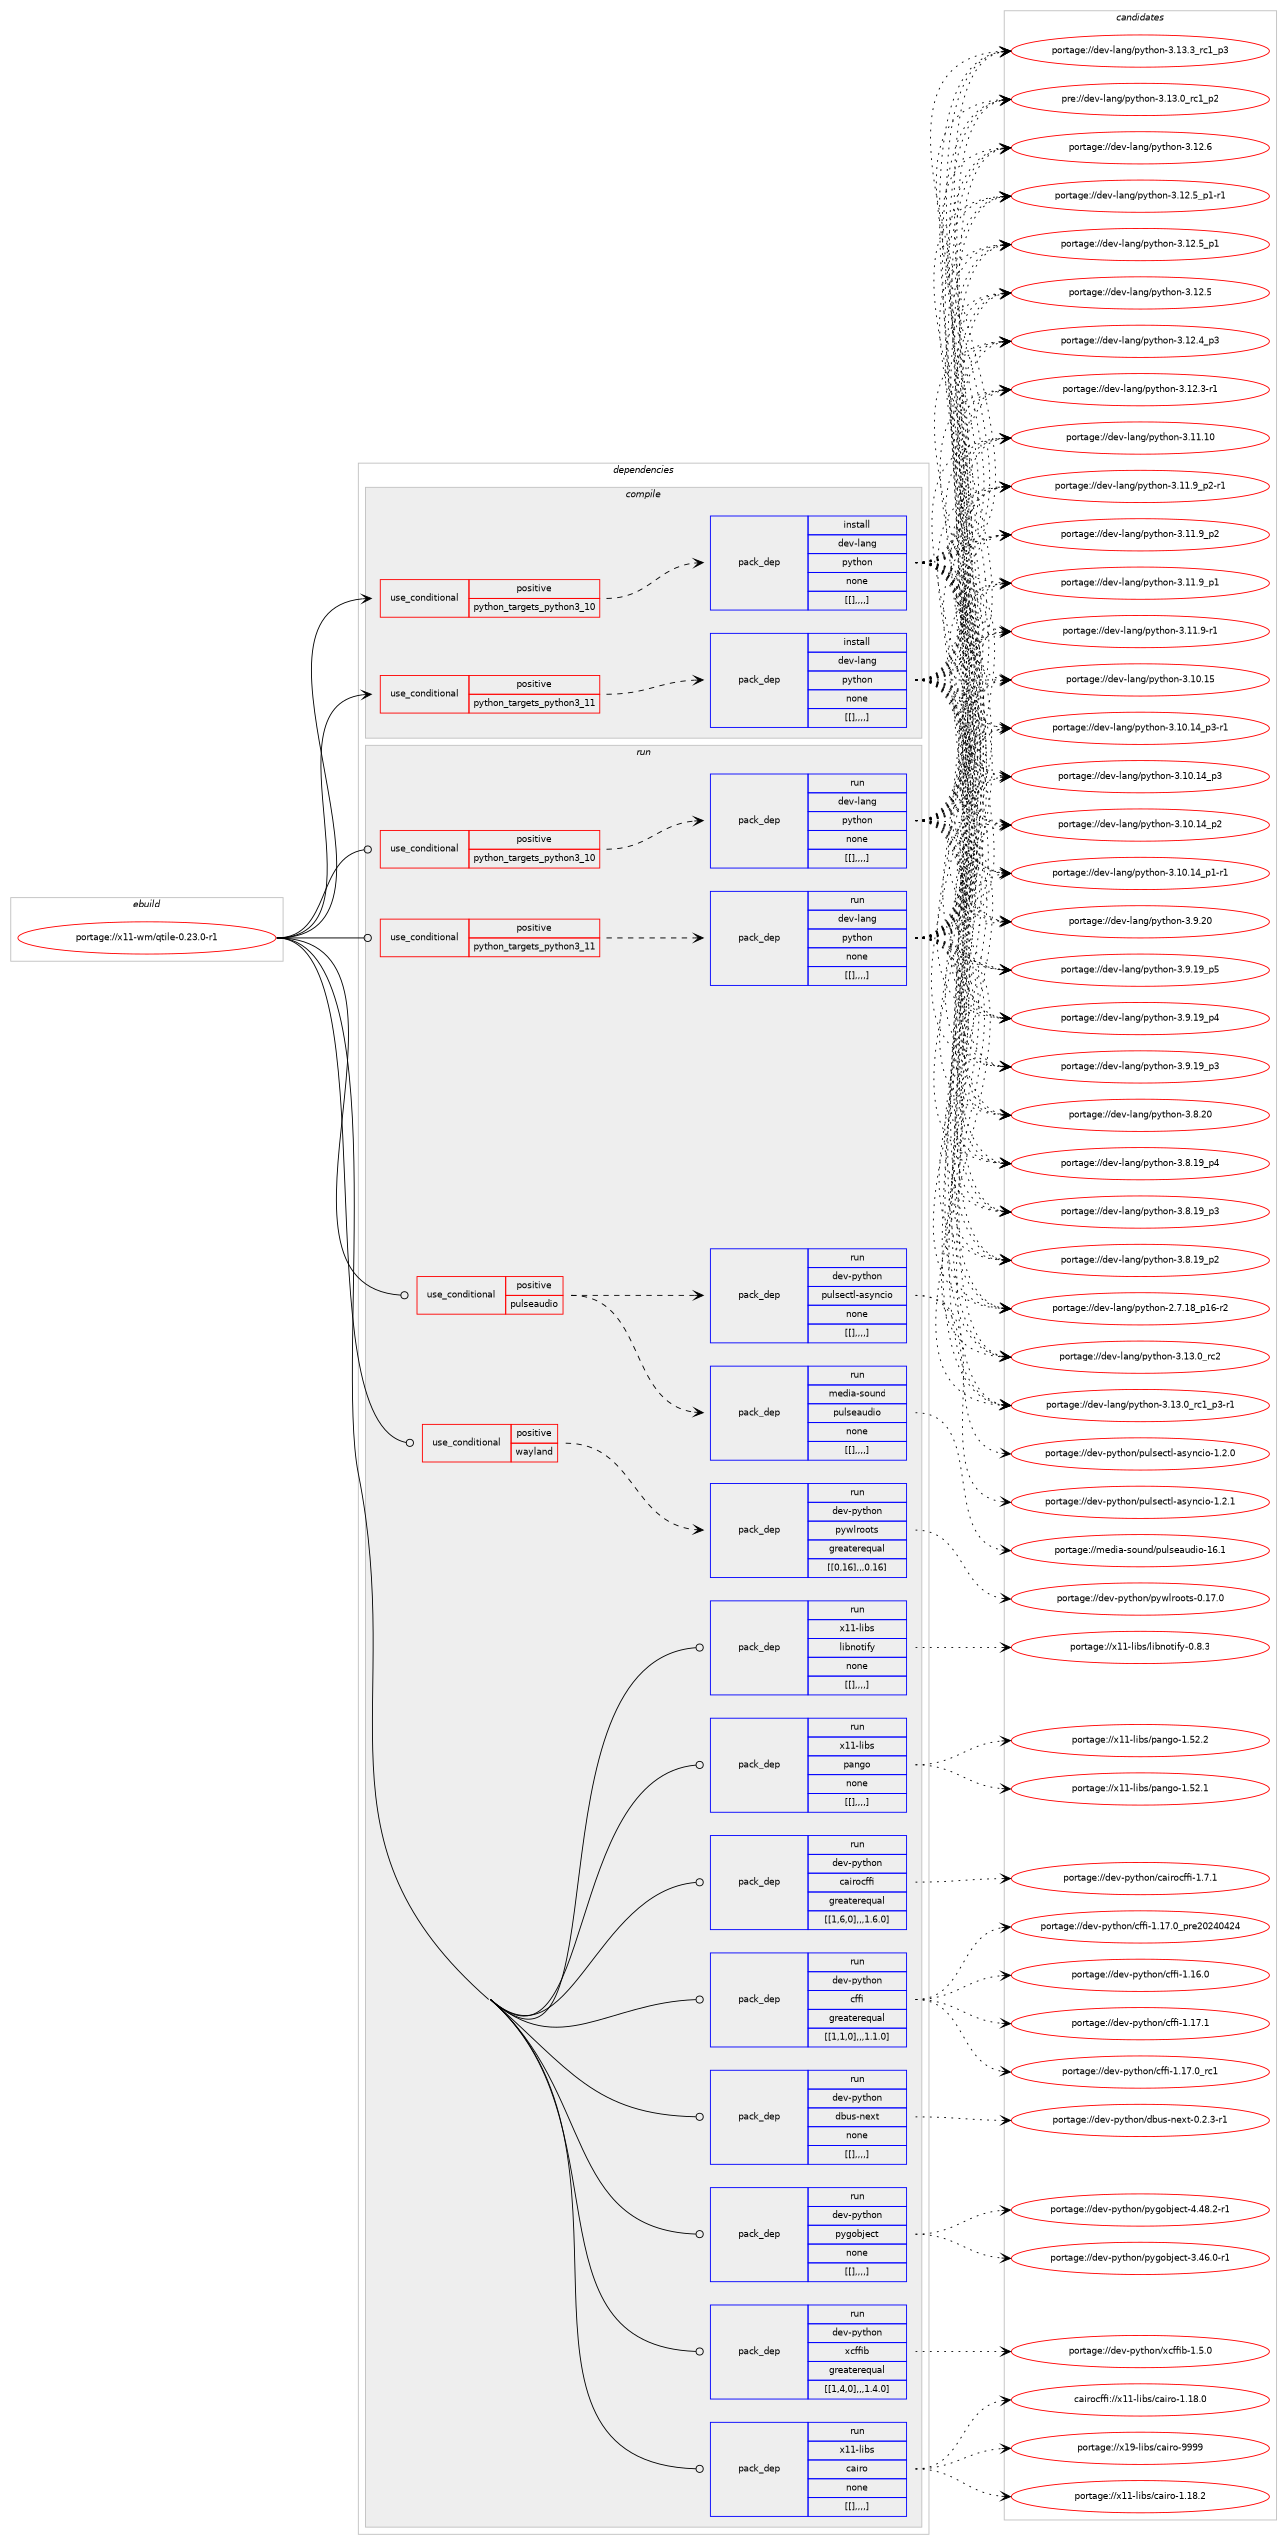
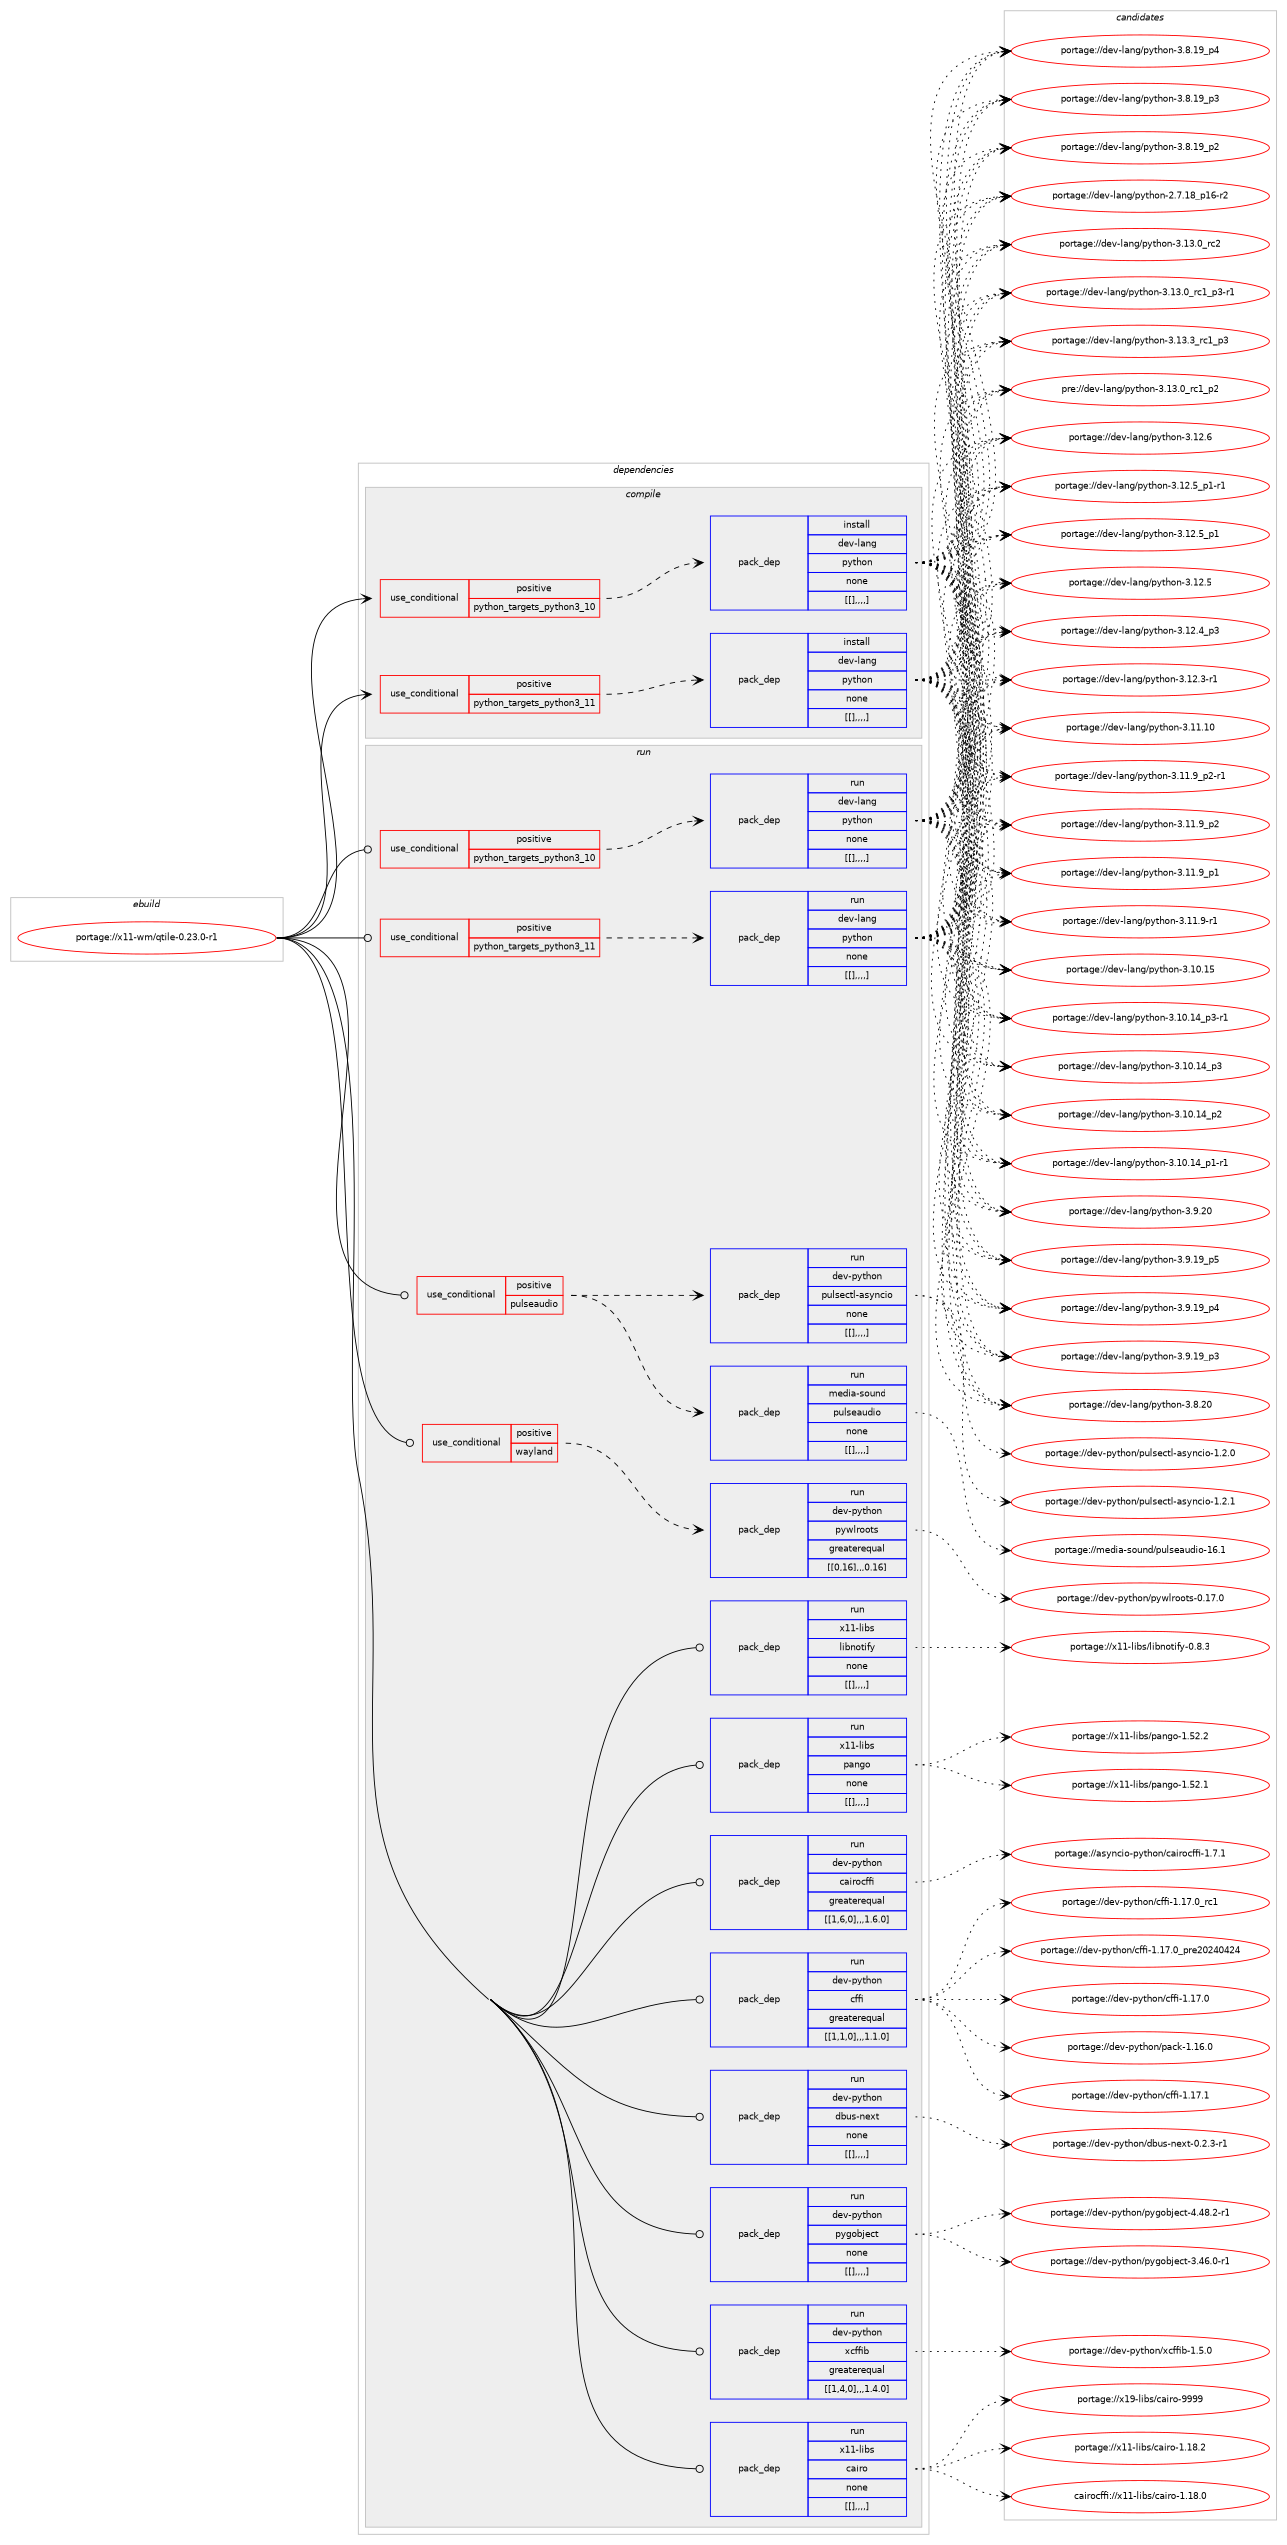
(1140, 1879) -> (1140, 1854)
(1140, 1975) -> (1140, 2048)
none -> (1140, 2000)
